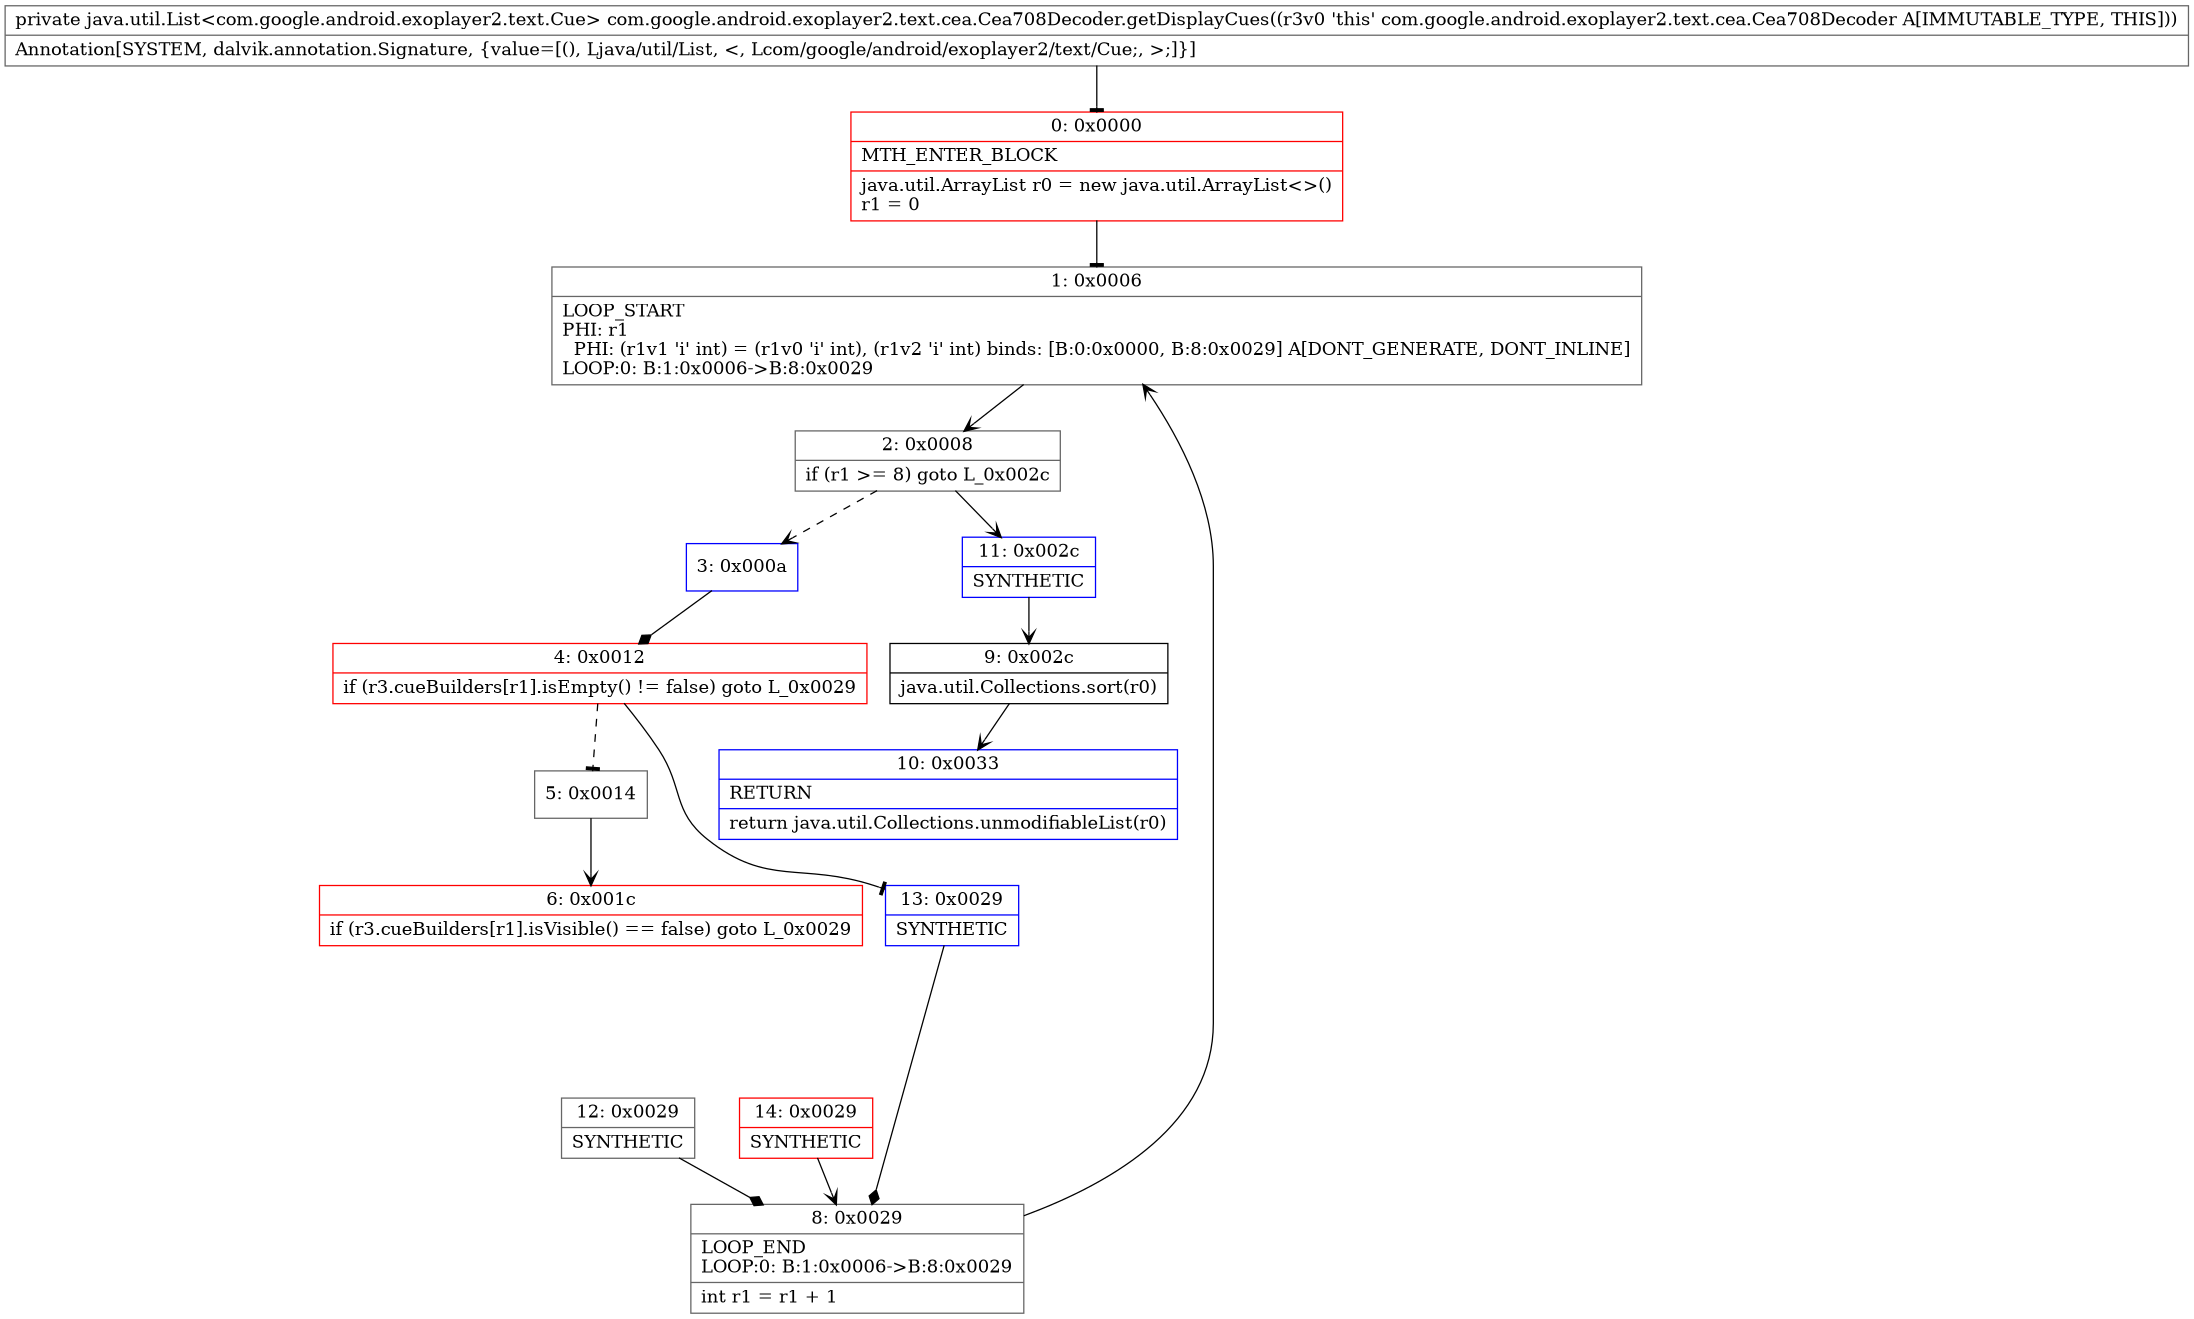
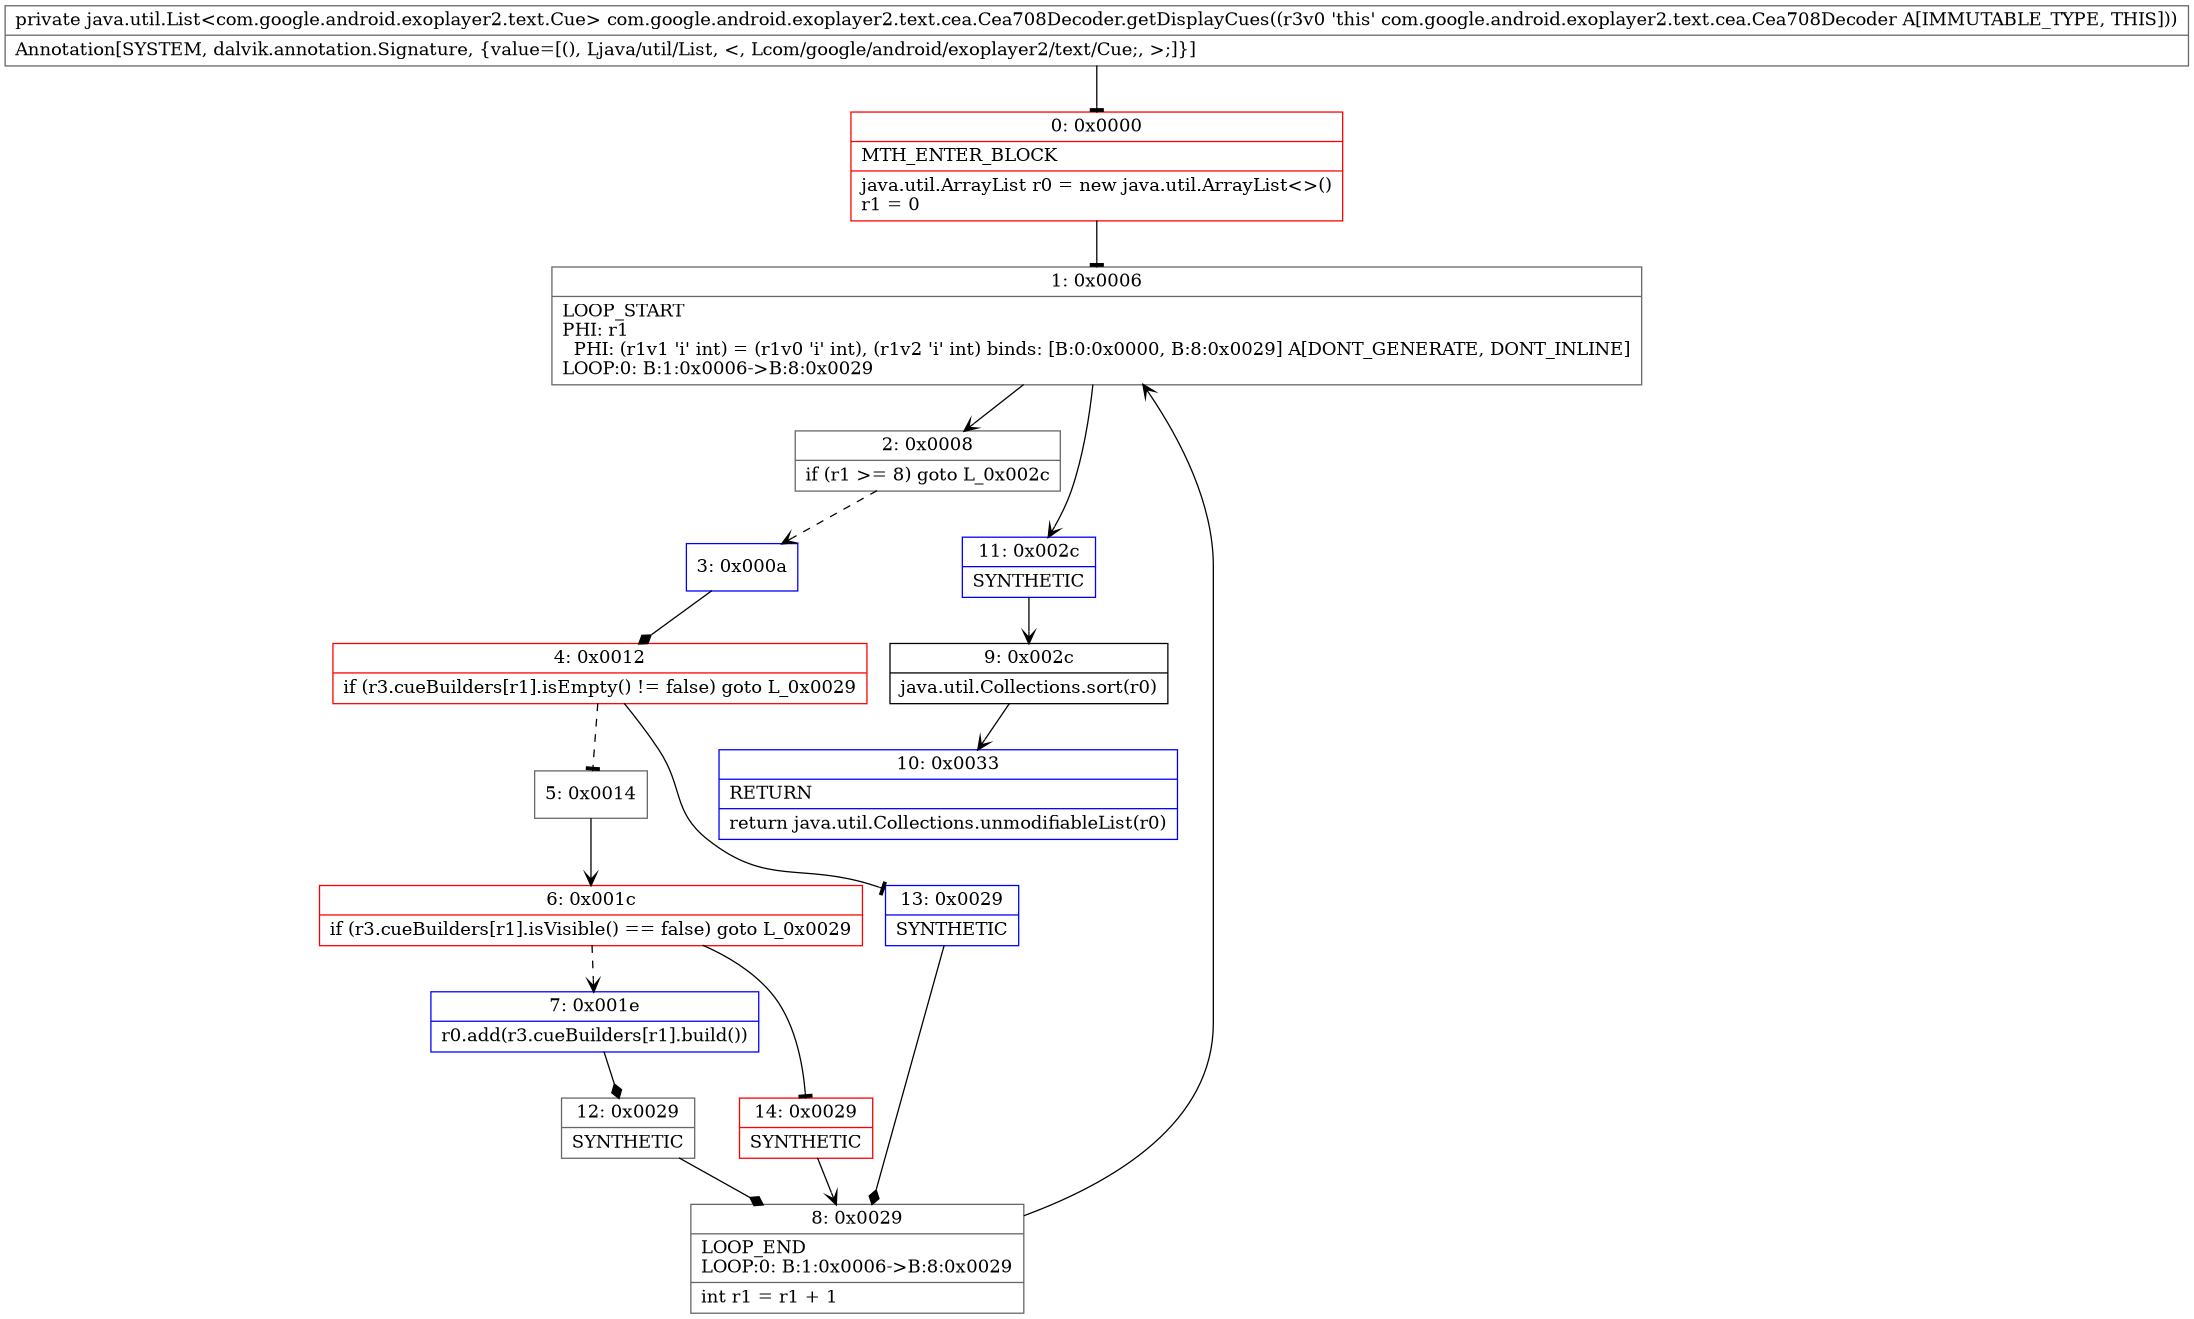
(974, 510) -> (1081, 458)
none -> (778, 1002)
none -> (595, 1022)
